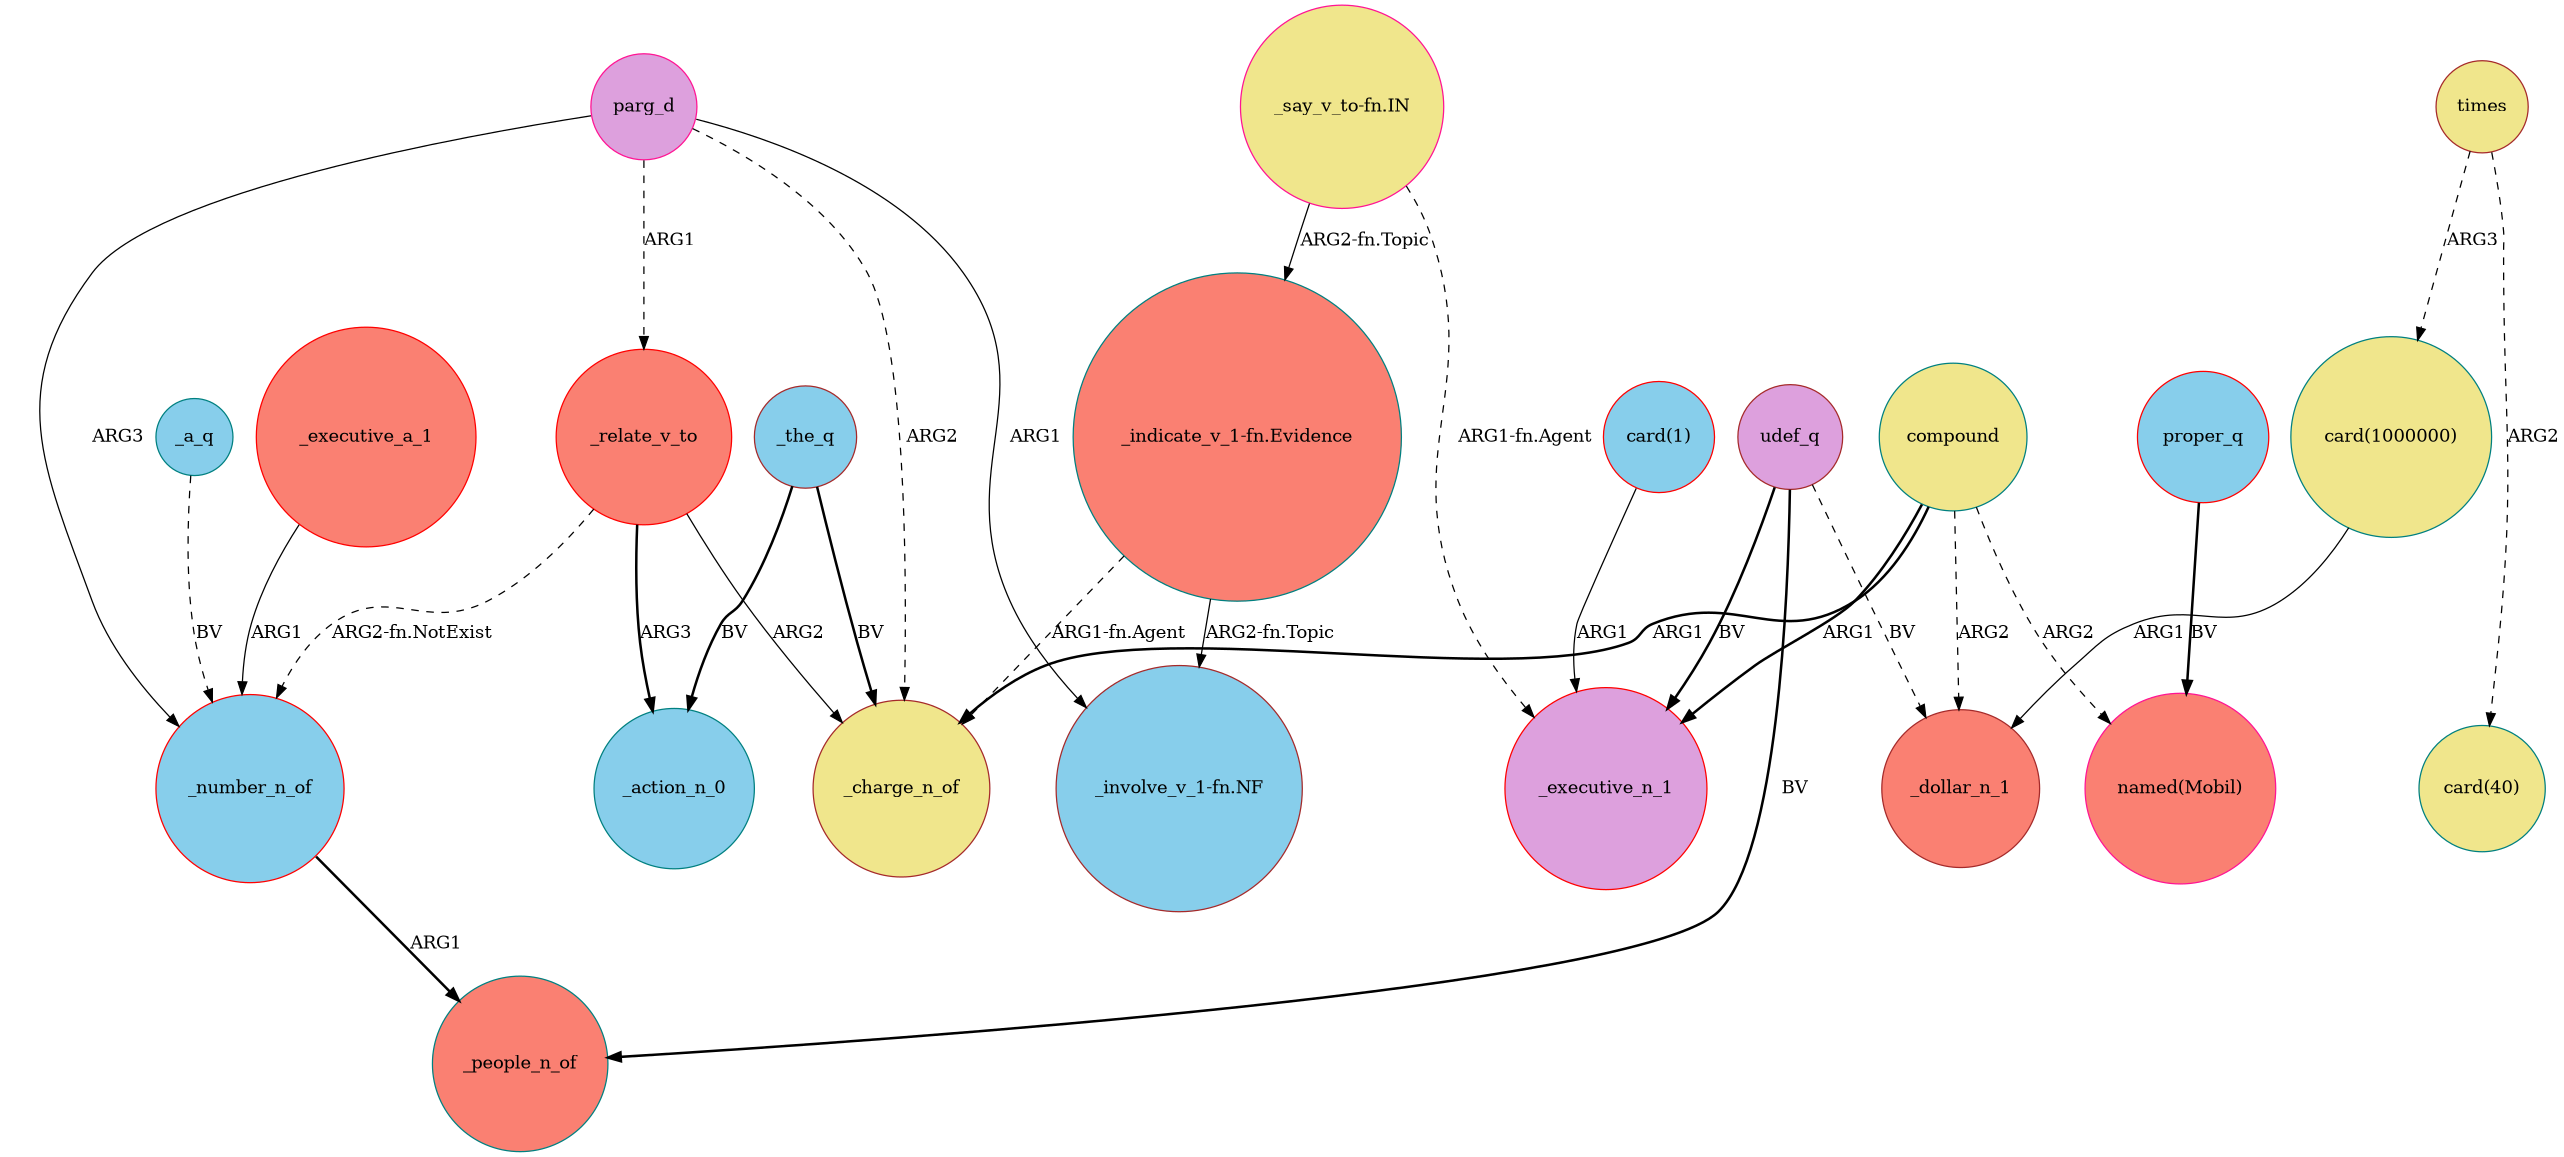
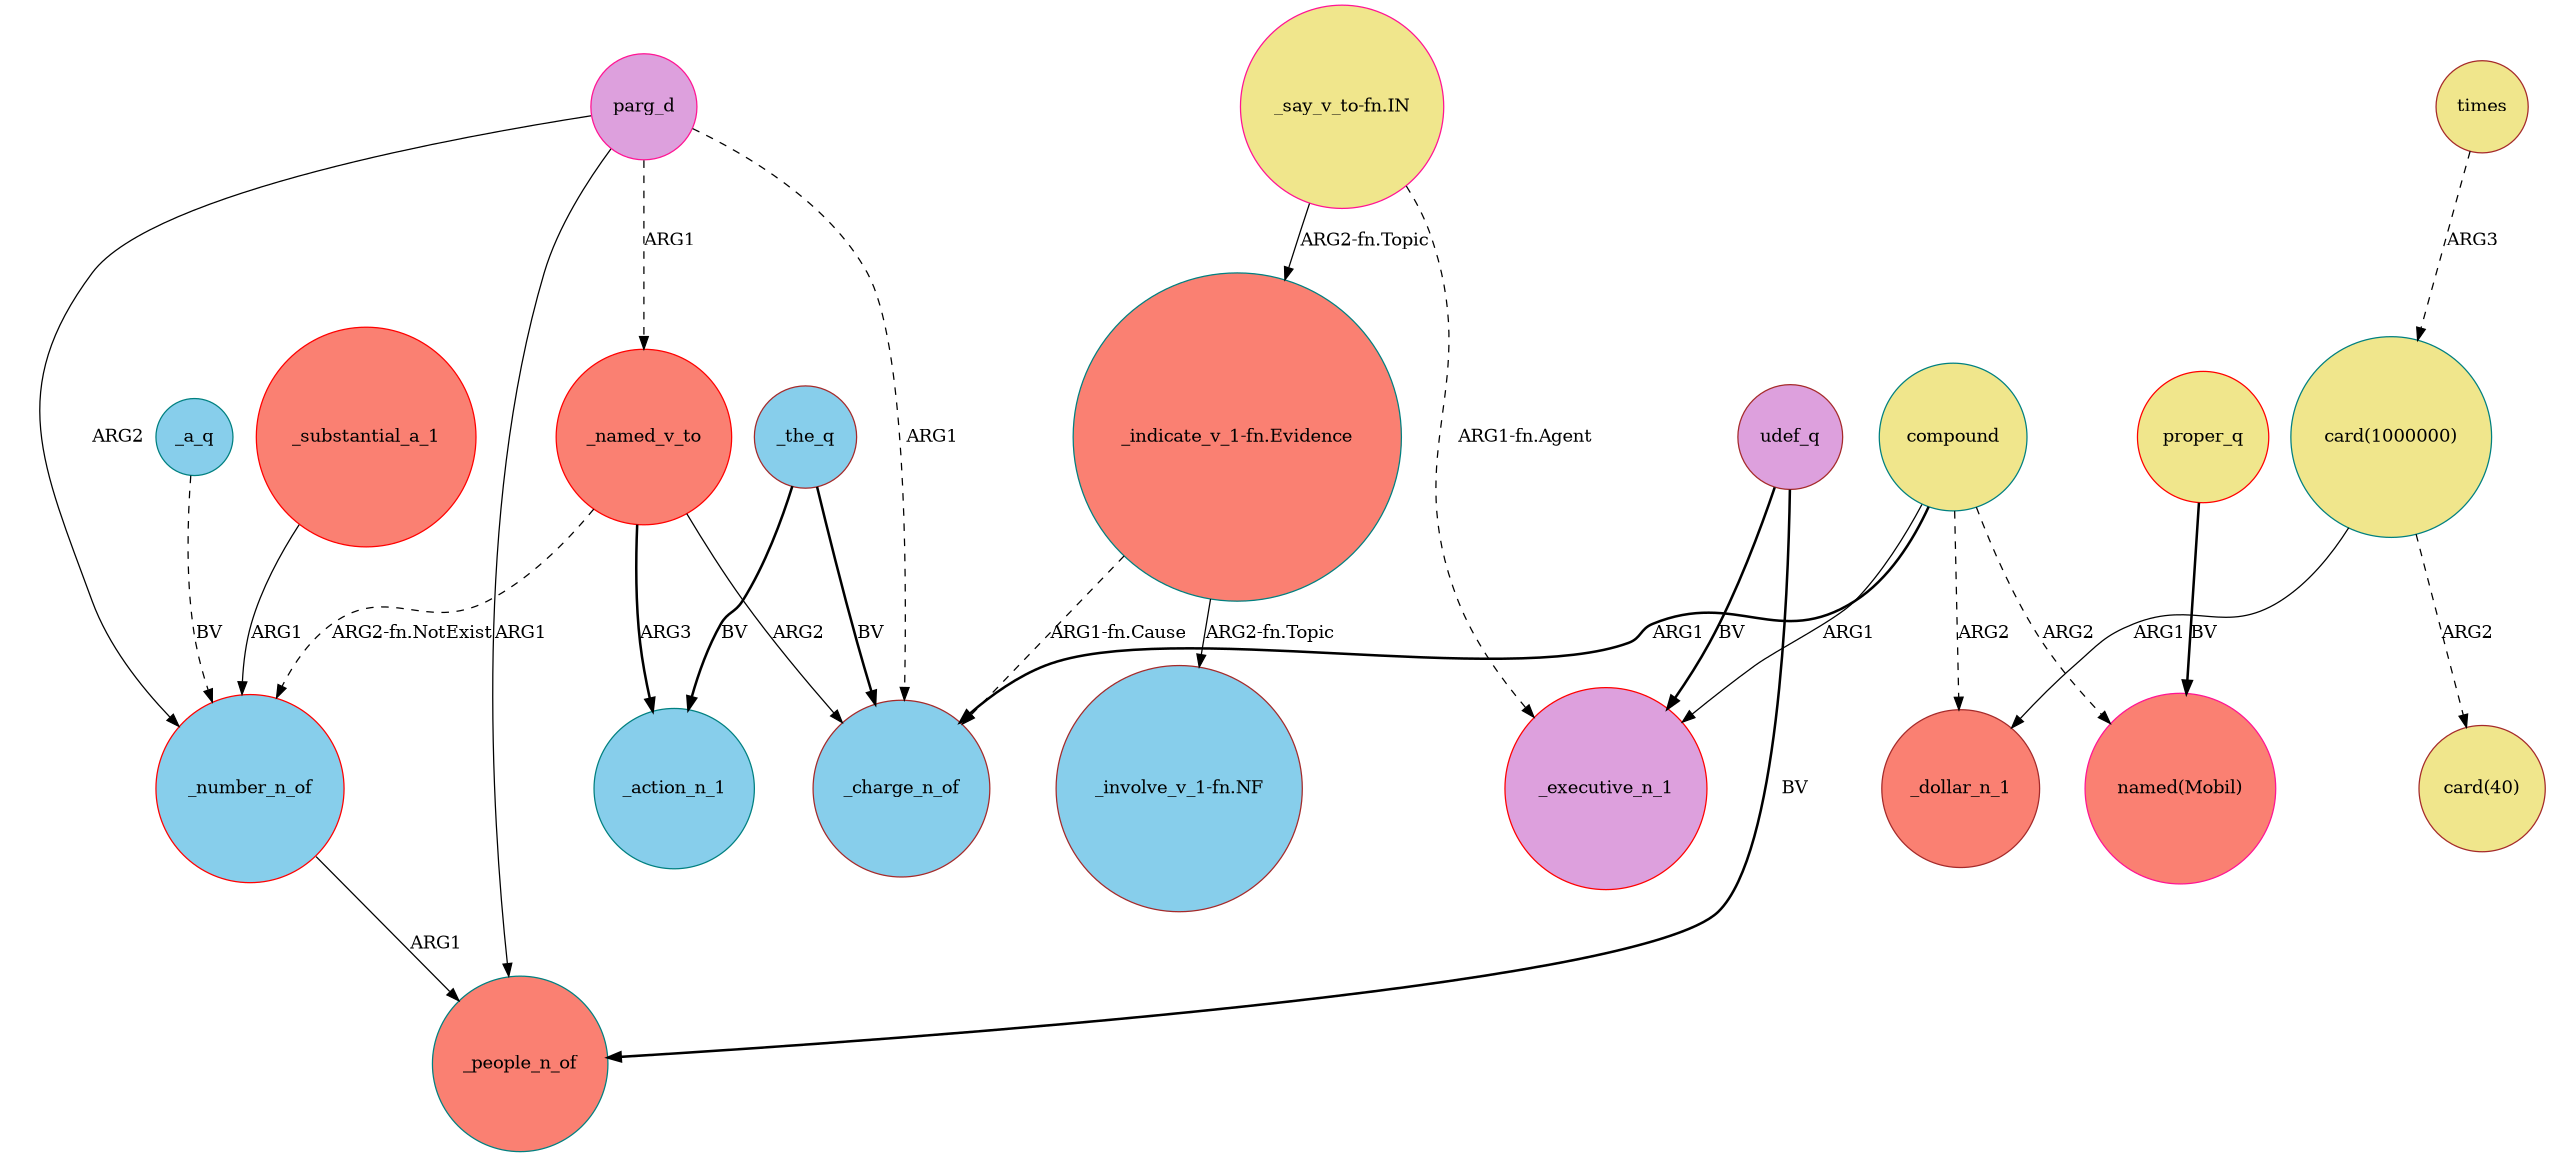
(993, 338) -> (498, 546)
(2507, 433) -> (2440, 625)
(118, 437) -> (118, 437)
(366, 437) -> (366, 437)
(644, 437) -> (644, 437)
(932, 437) -> (932, 437)
(1659, 437) -> none
(2203, 437) -> (2203, 437)
(1868, 601) -> none
(1822, 625) -> (1822, 625)
(1119, 633) -> (1119, 633)
(674, 789) -> (674, 789)
(901, 789) -> (901, 789)
(2482, 789) -> (2482, 789)
(383, 924) -> (383, 924)
